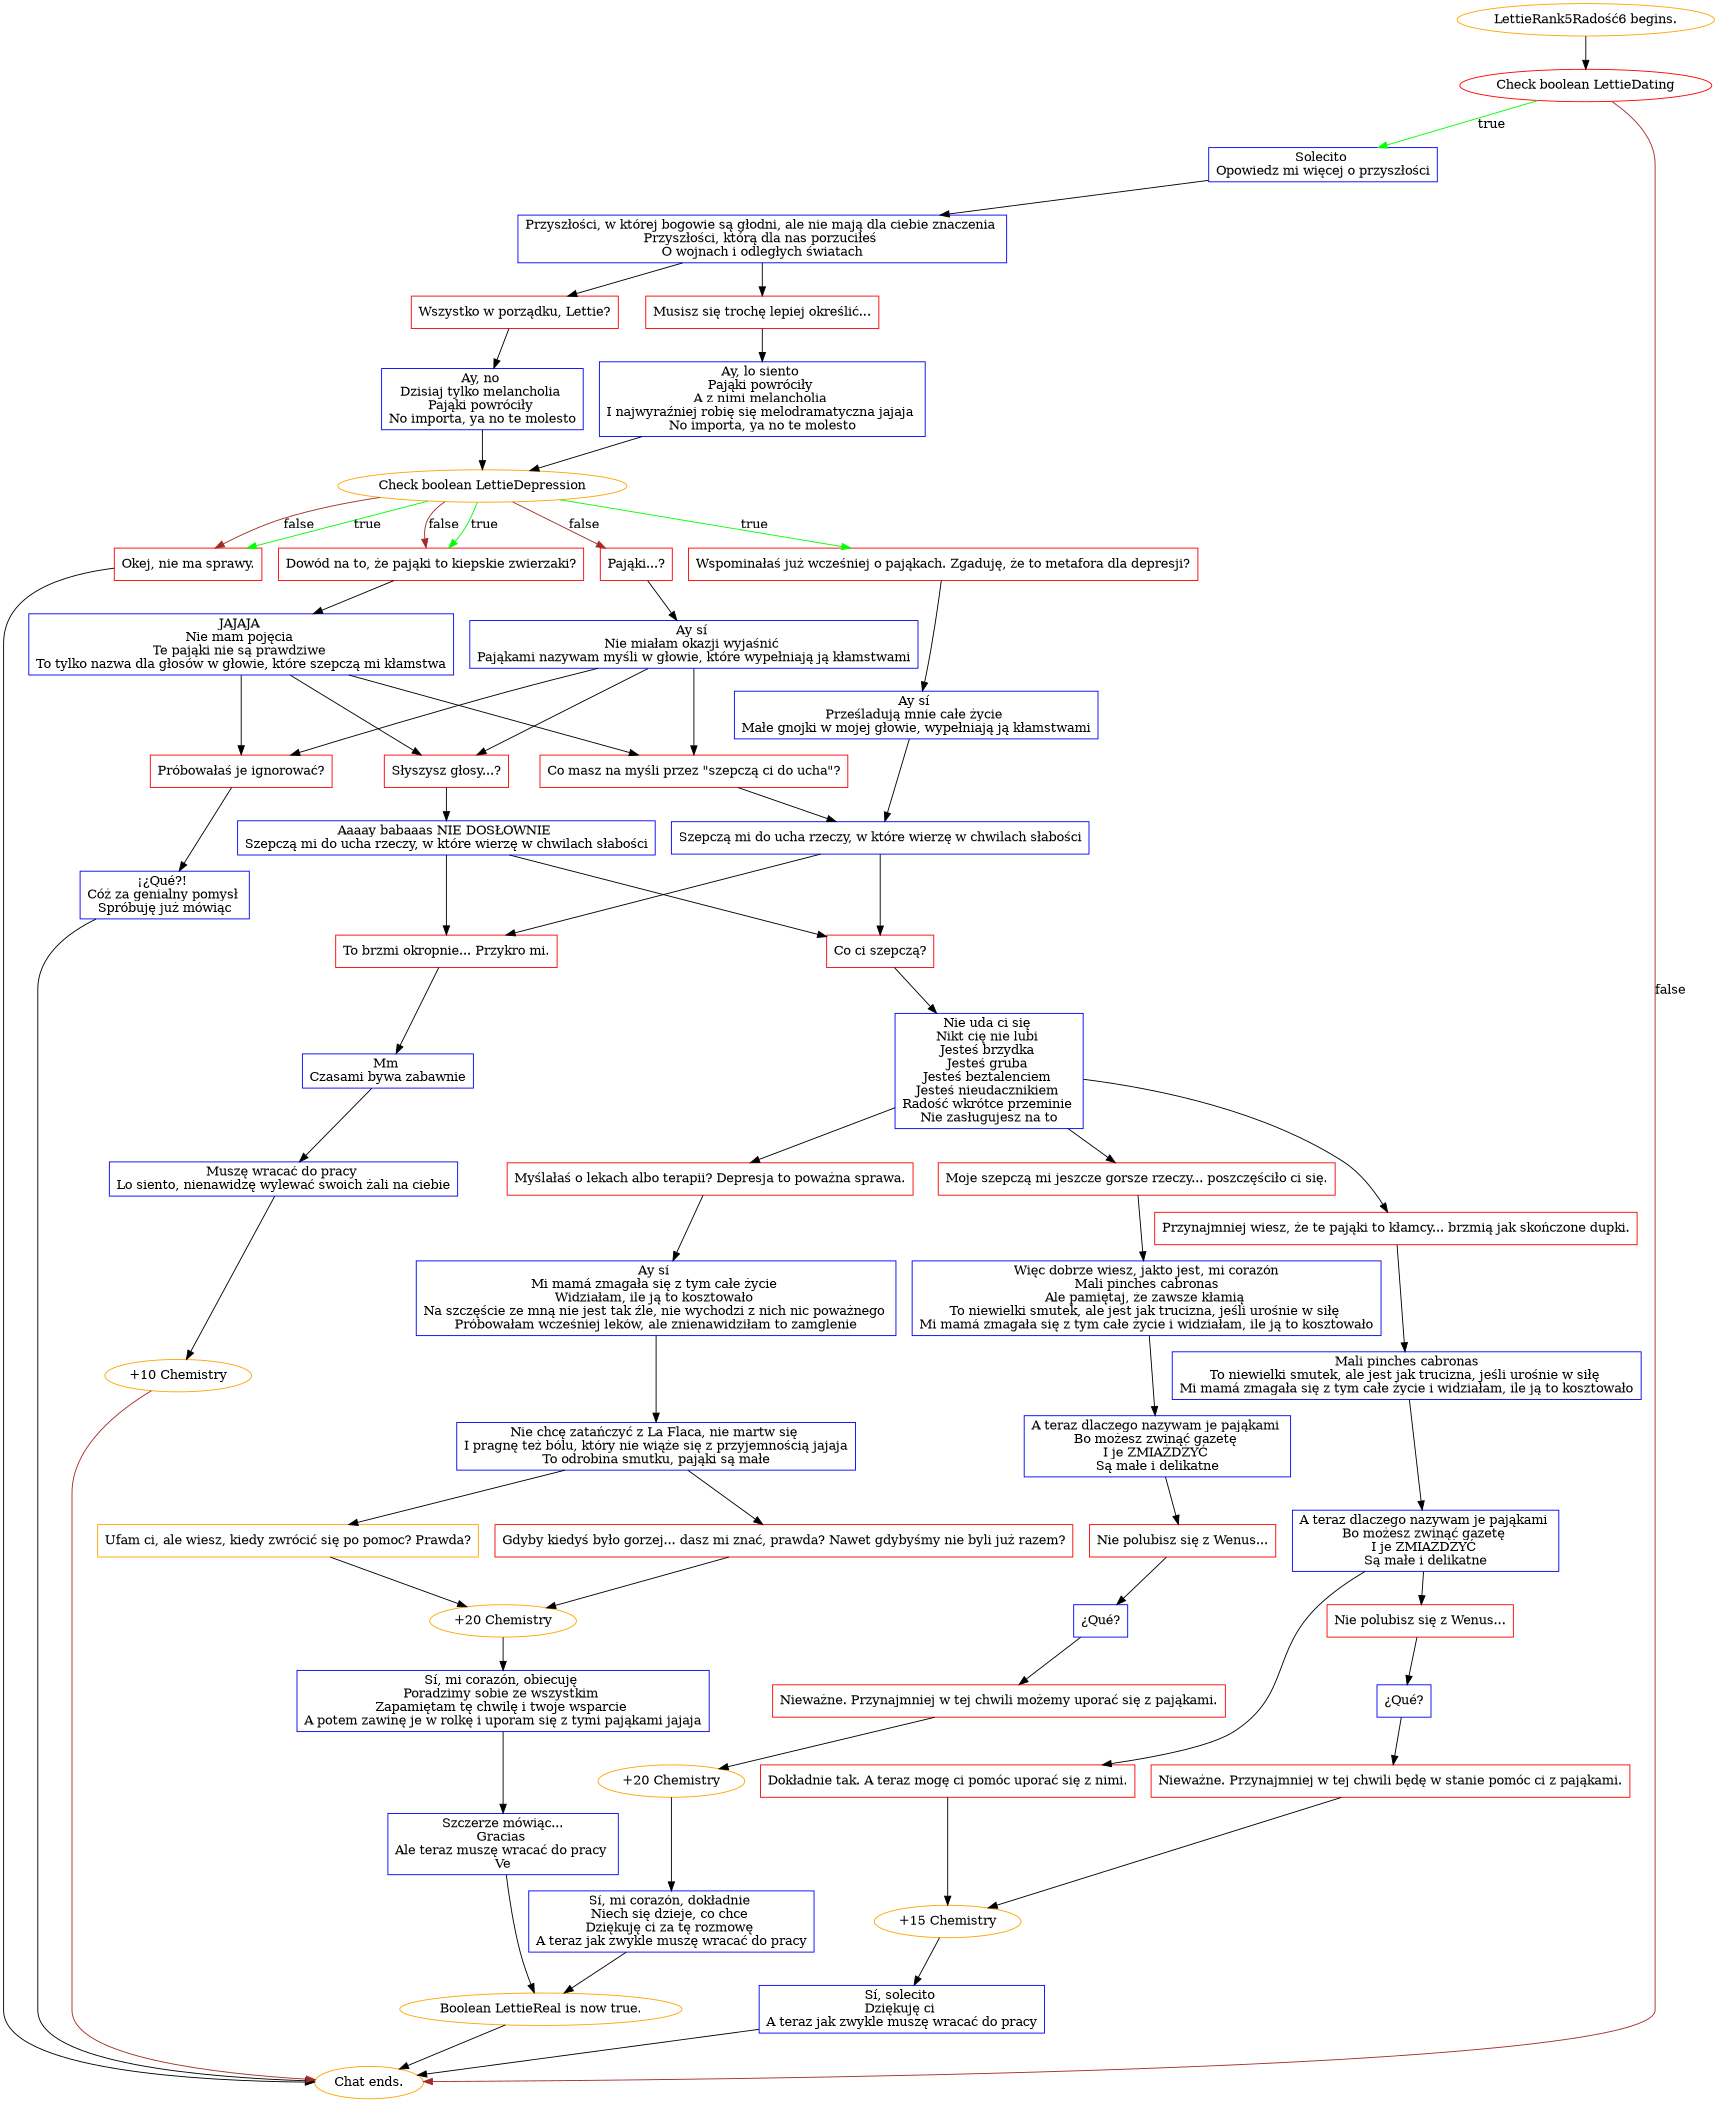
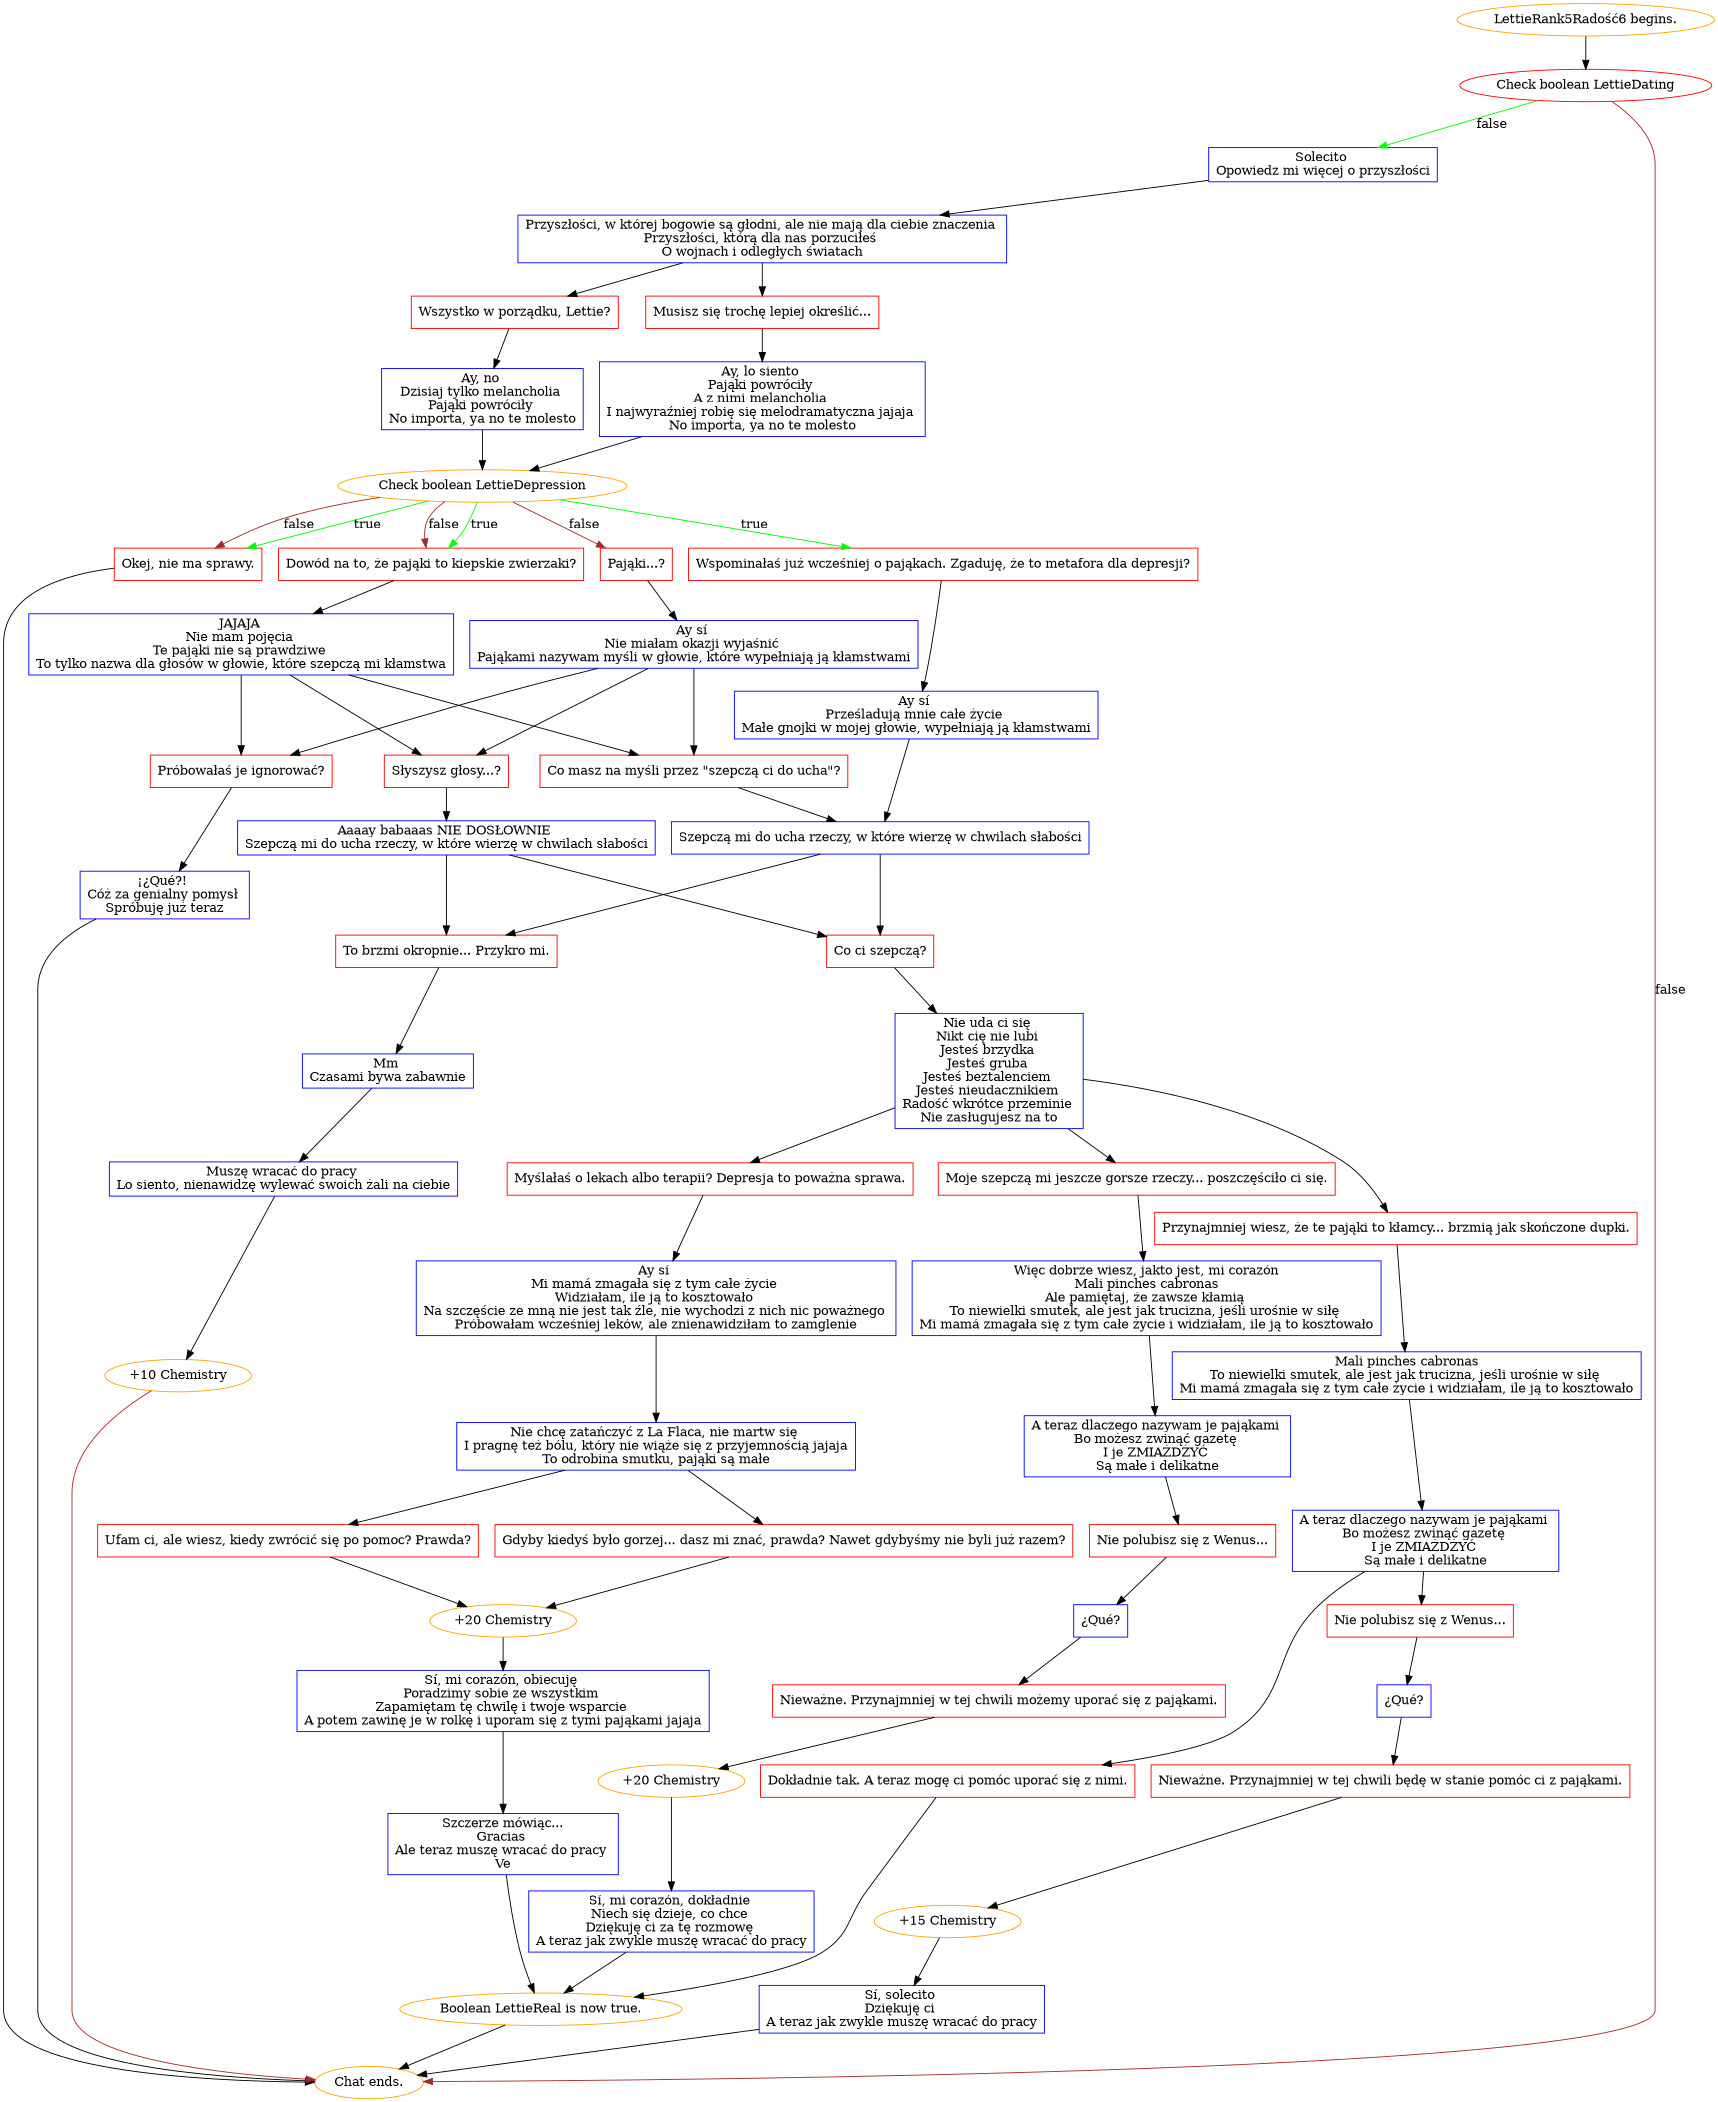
(1492, 125) -> (1492, 125)
(165, 895) -> (165, 895)
(288, 1541) -> (288, 1541)
(948, 1847) -> (826, 1950)
